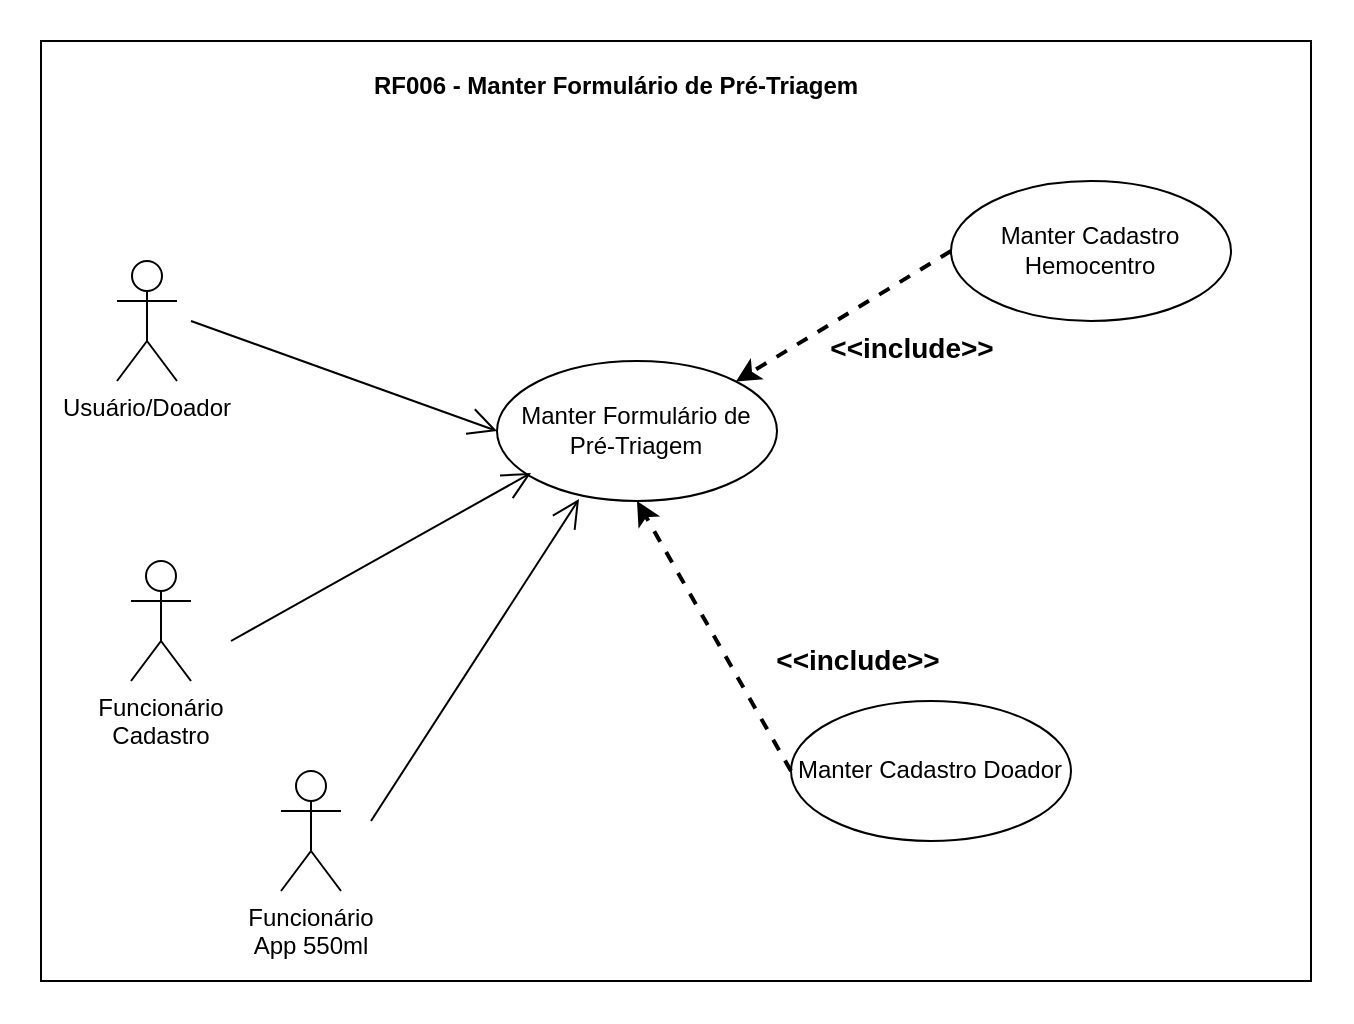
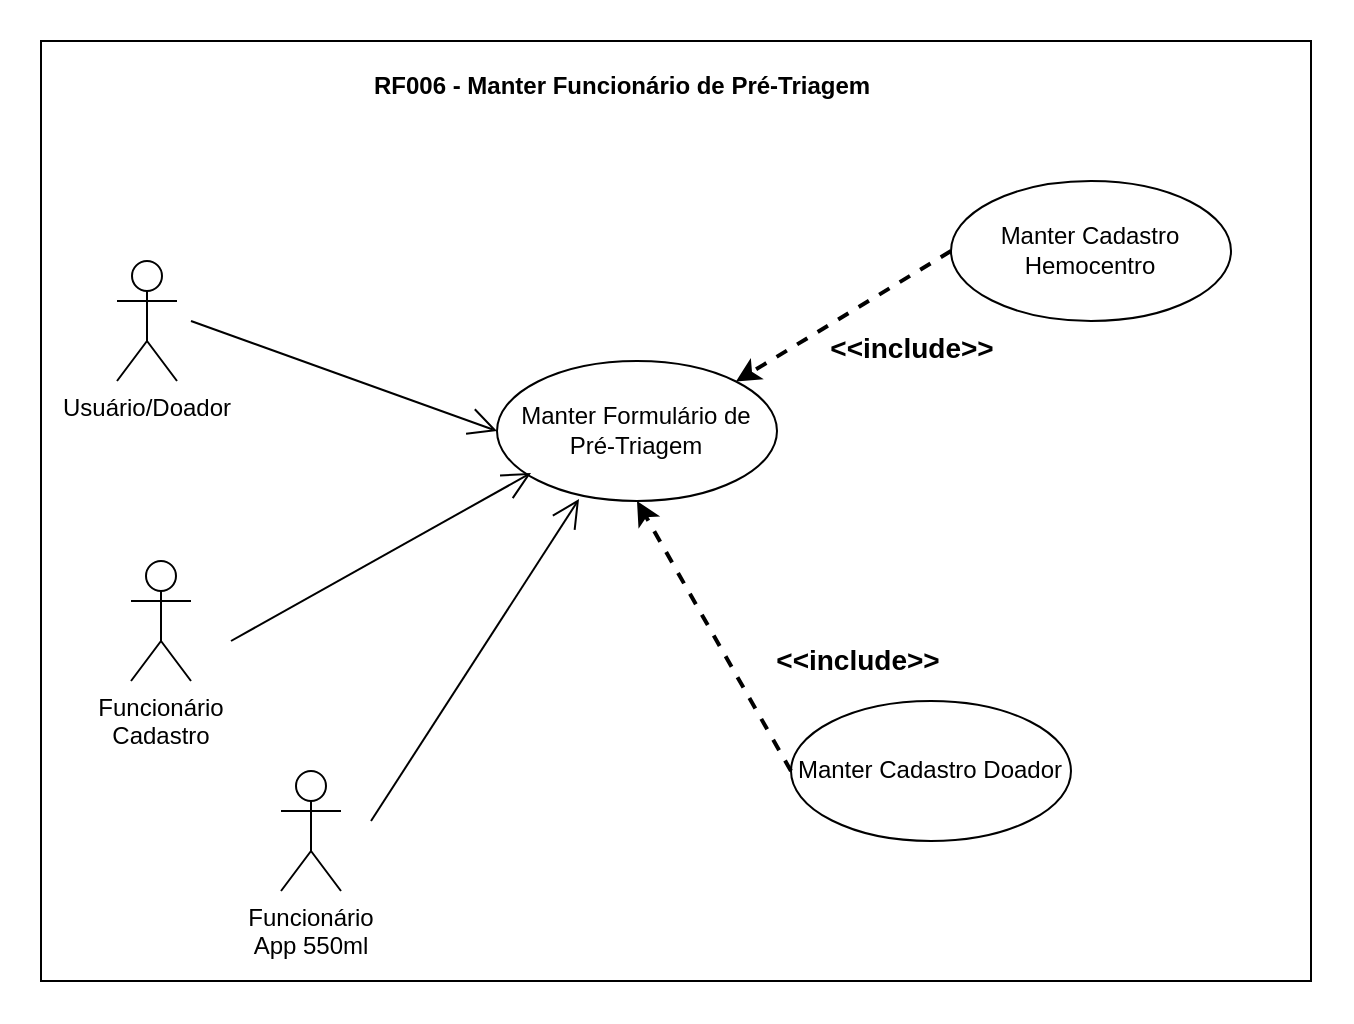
(619, 101) -> (626, 101)
